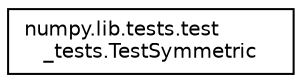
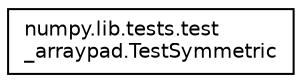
(151, 42) -> (151, 42)
